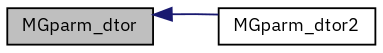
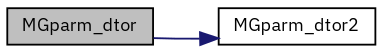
(195, 14) -> (177, 39)
